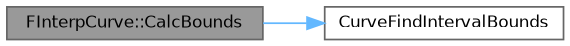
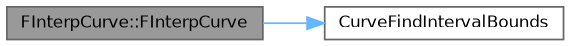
(135, 23) -> (135, 23)
